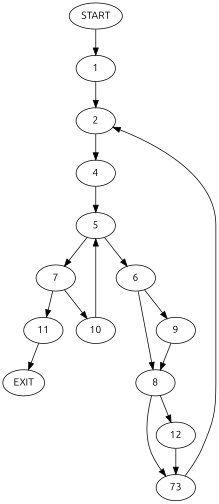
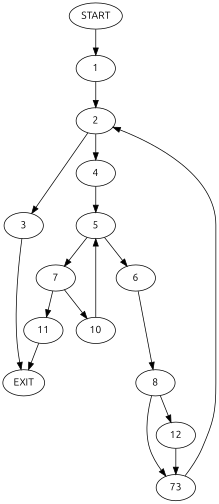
none -> (24, 226)
(176, 330) -> none
